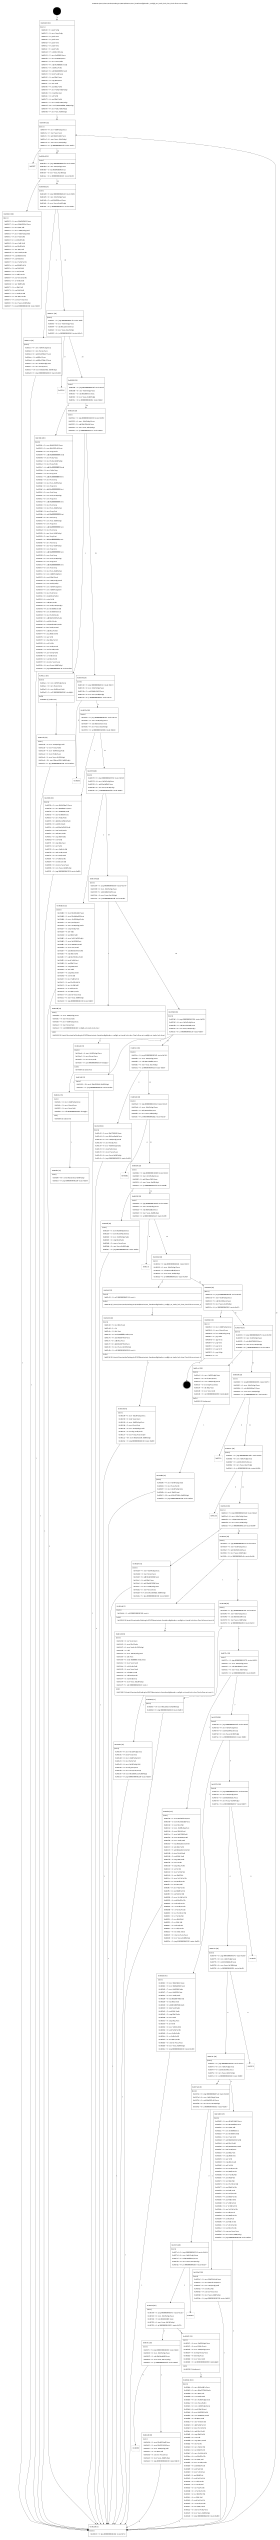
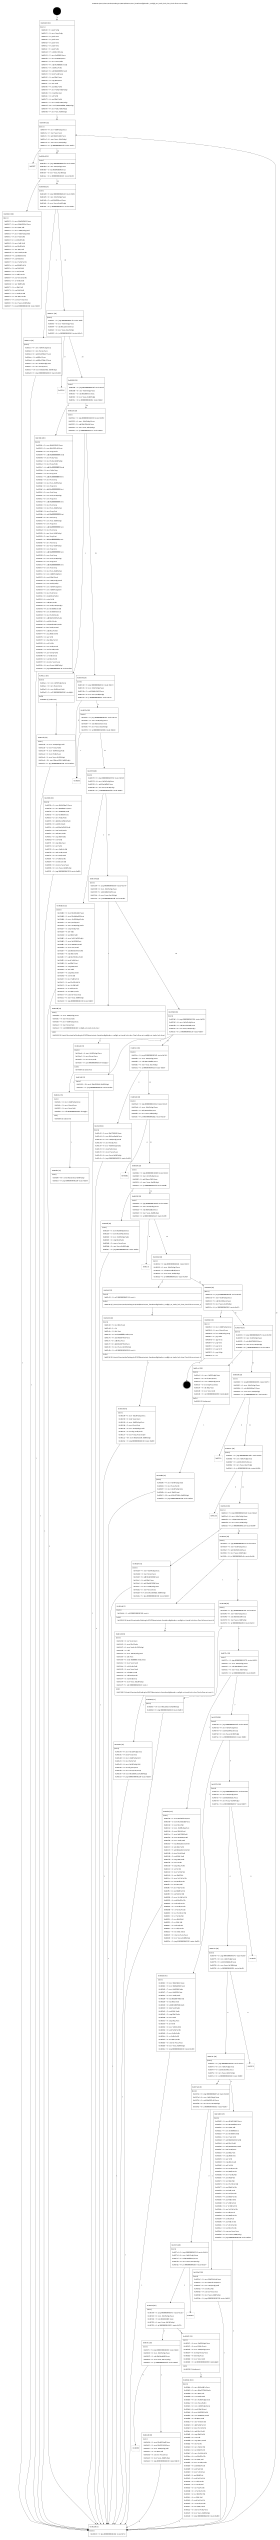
(87, 763) -> (78, 755)
